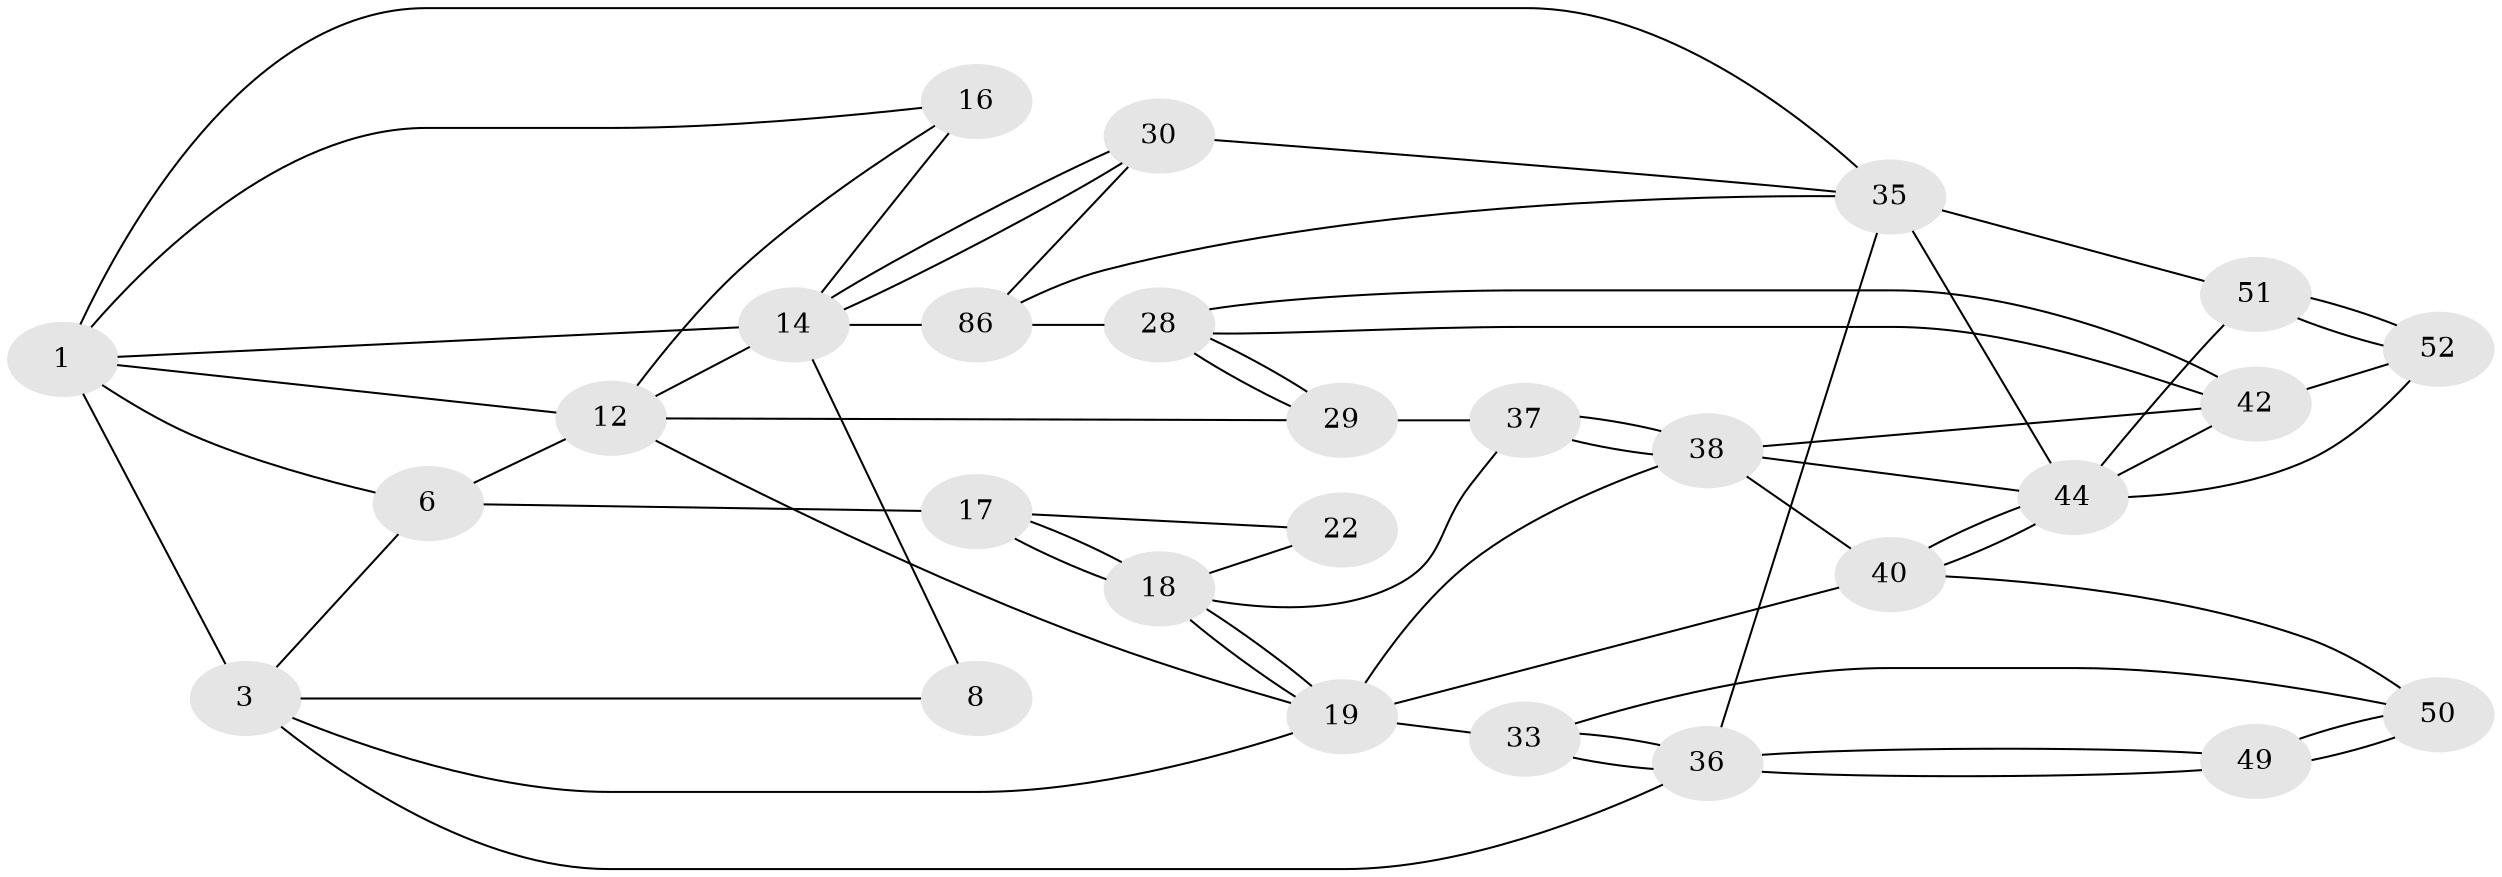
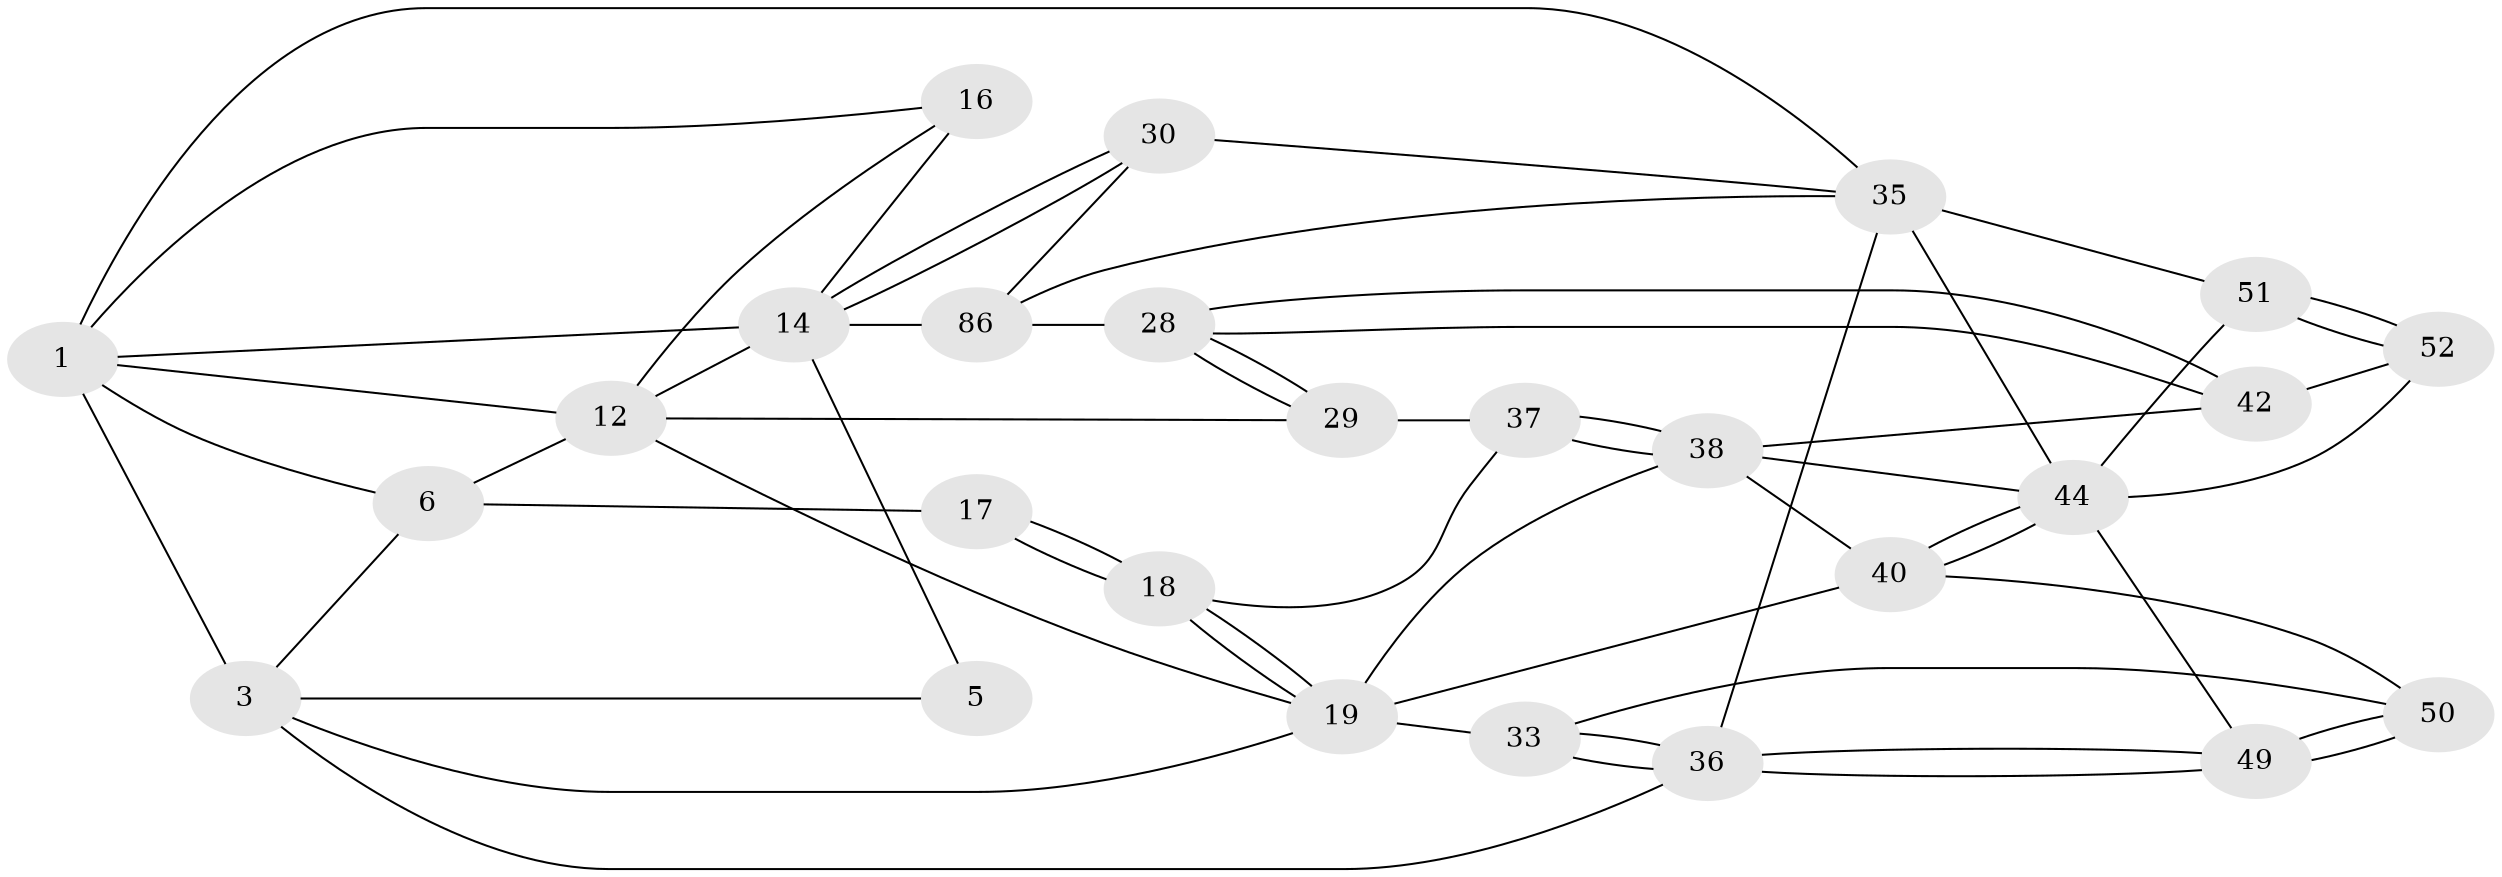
(2165, 451) -> (2164, 629)
(1342, 530) -> none
(977, 699) -> (977, 699)
